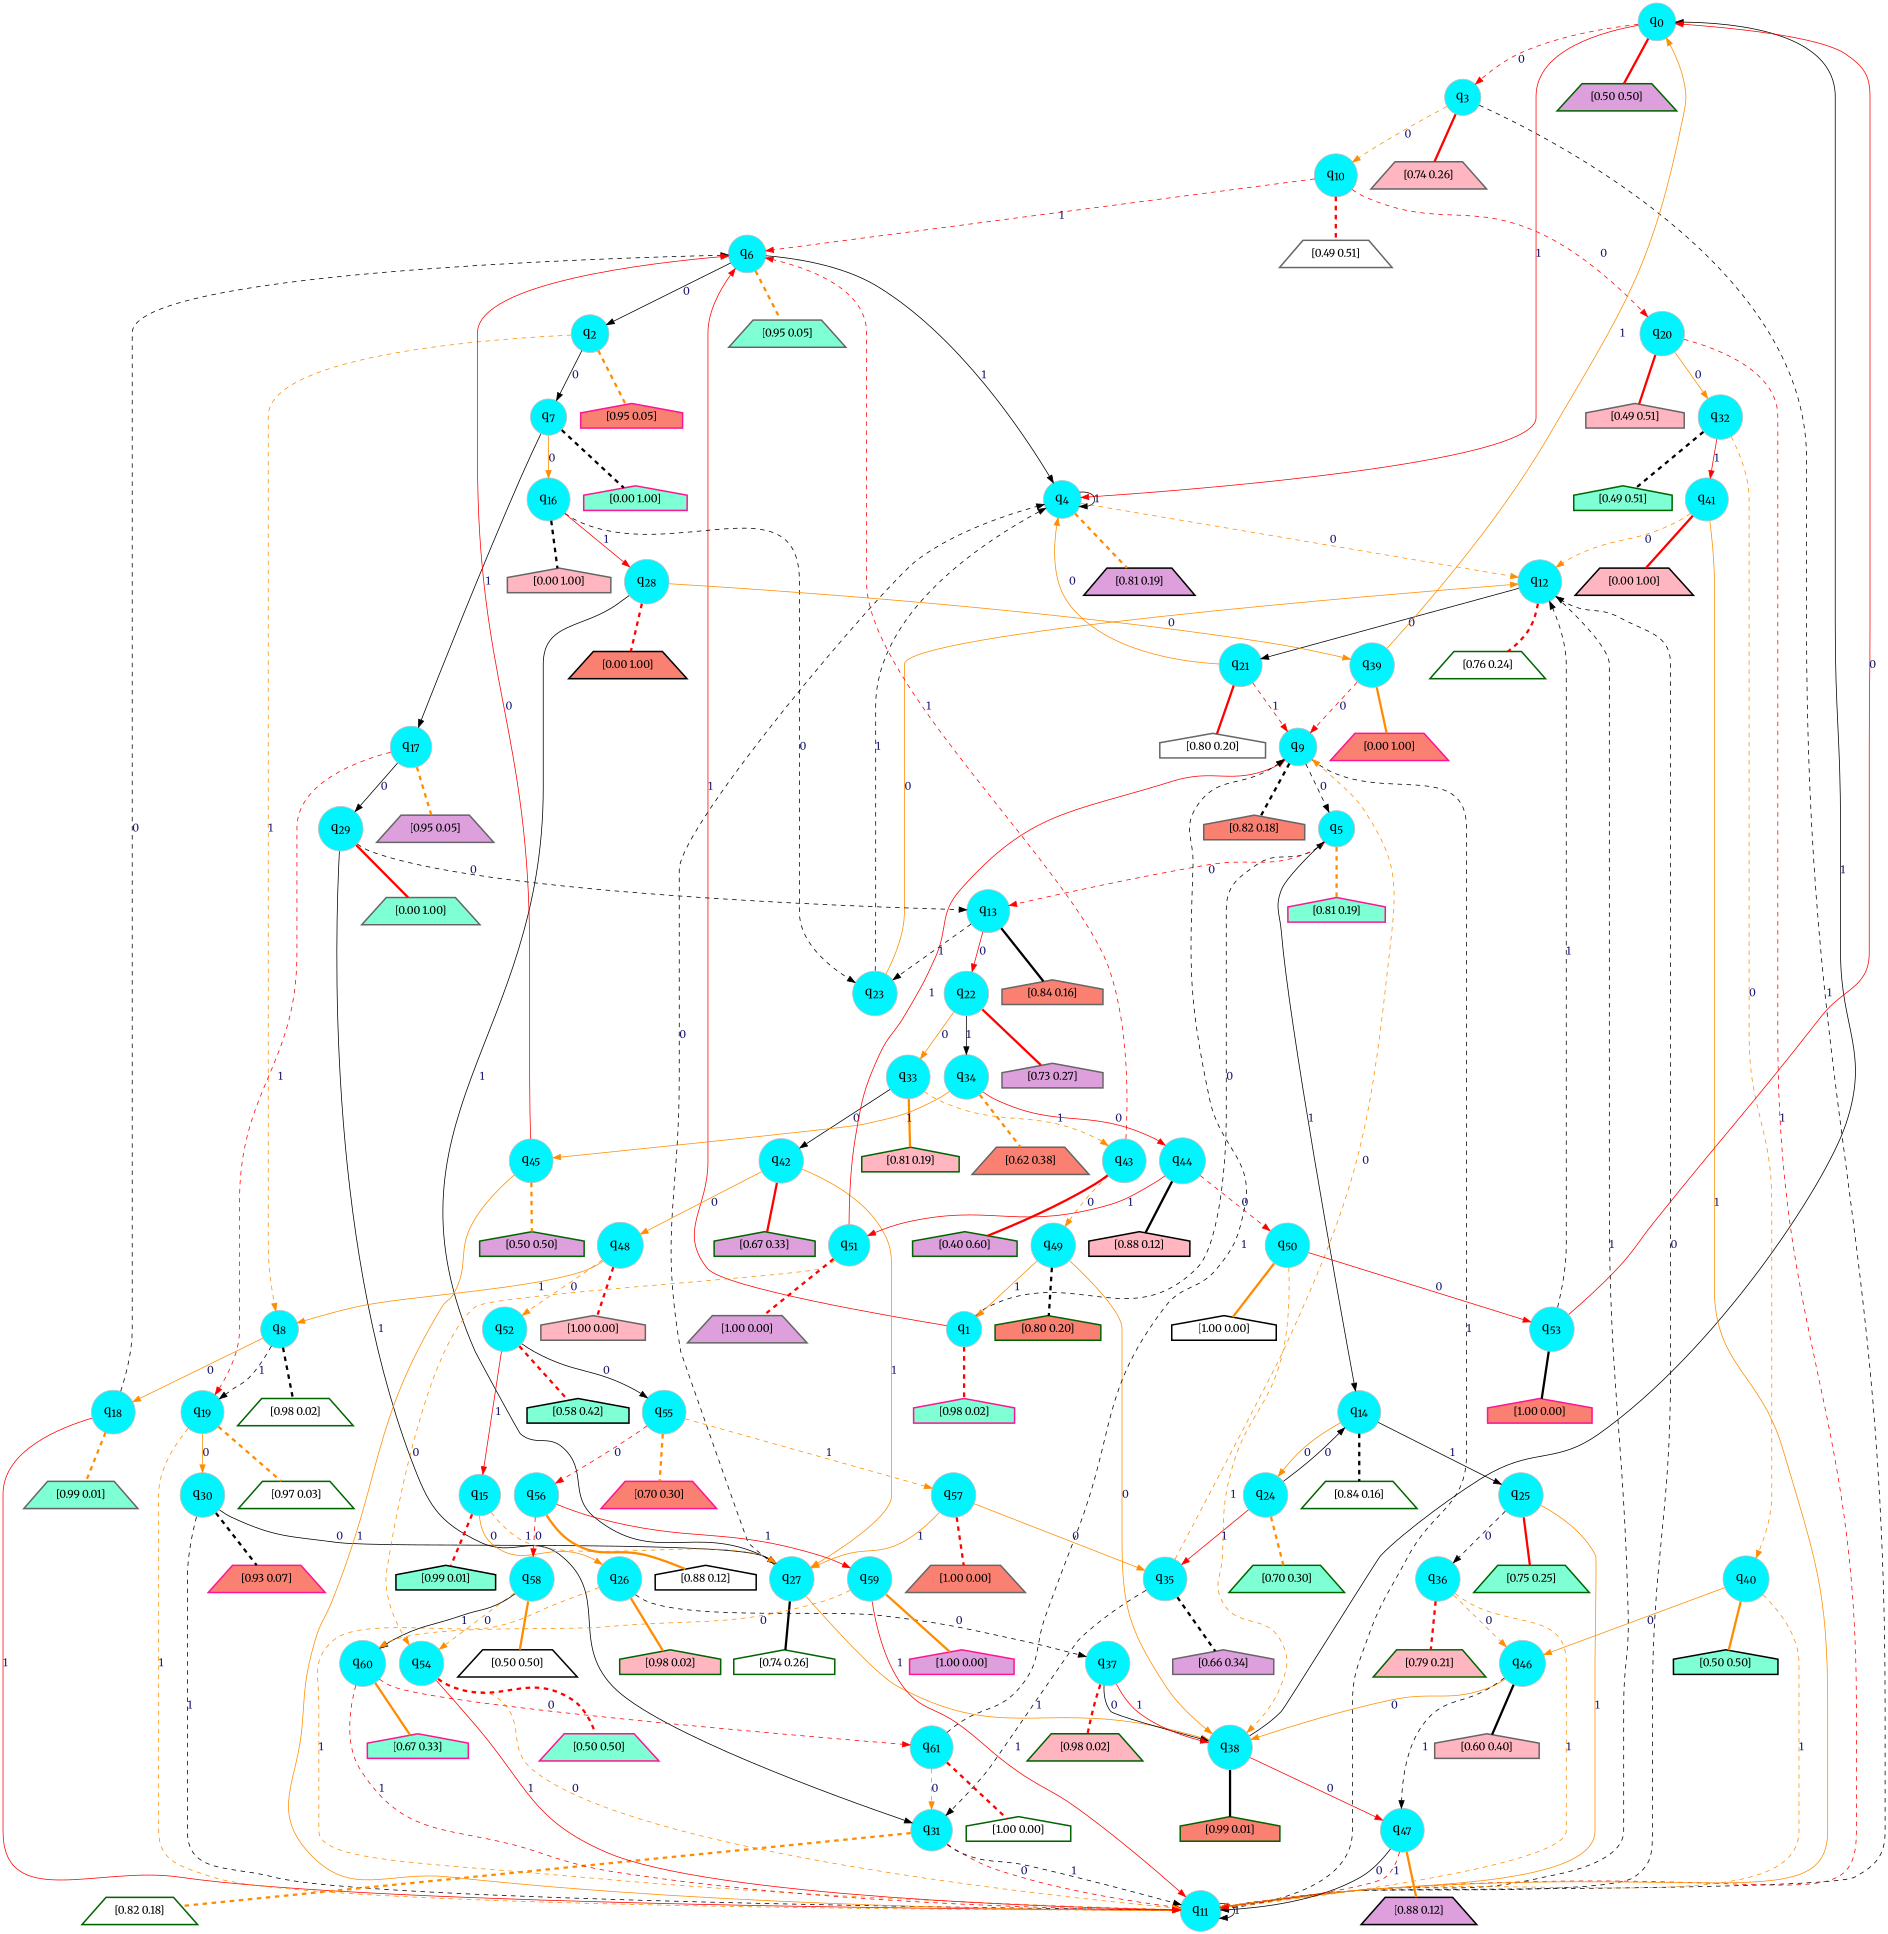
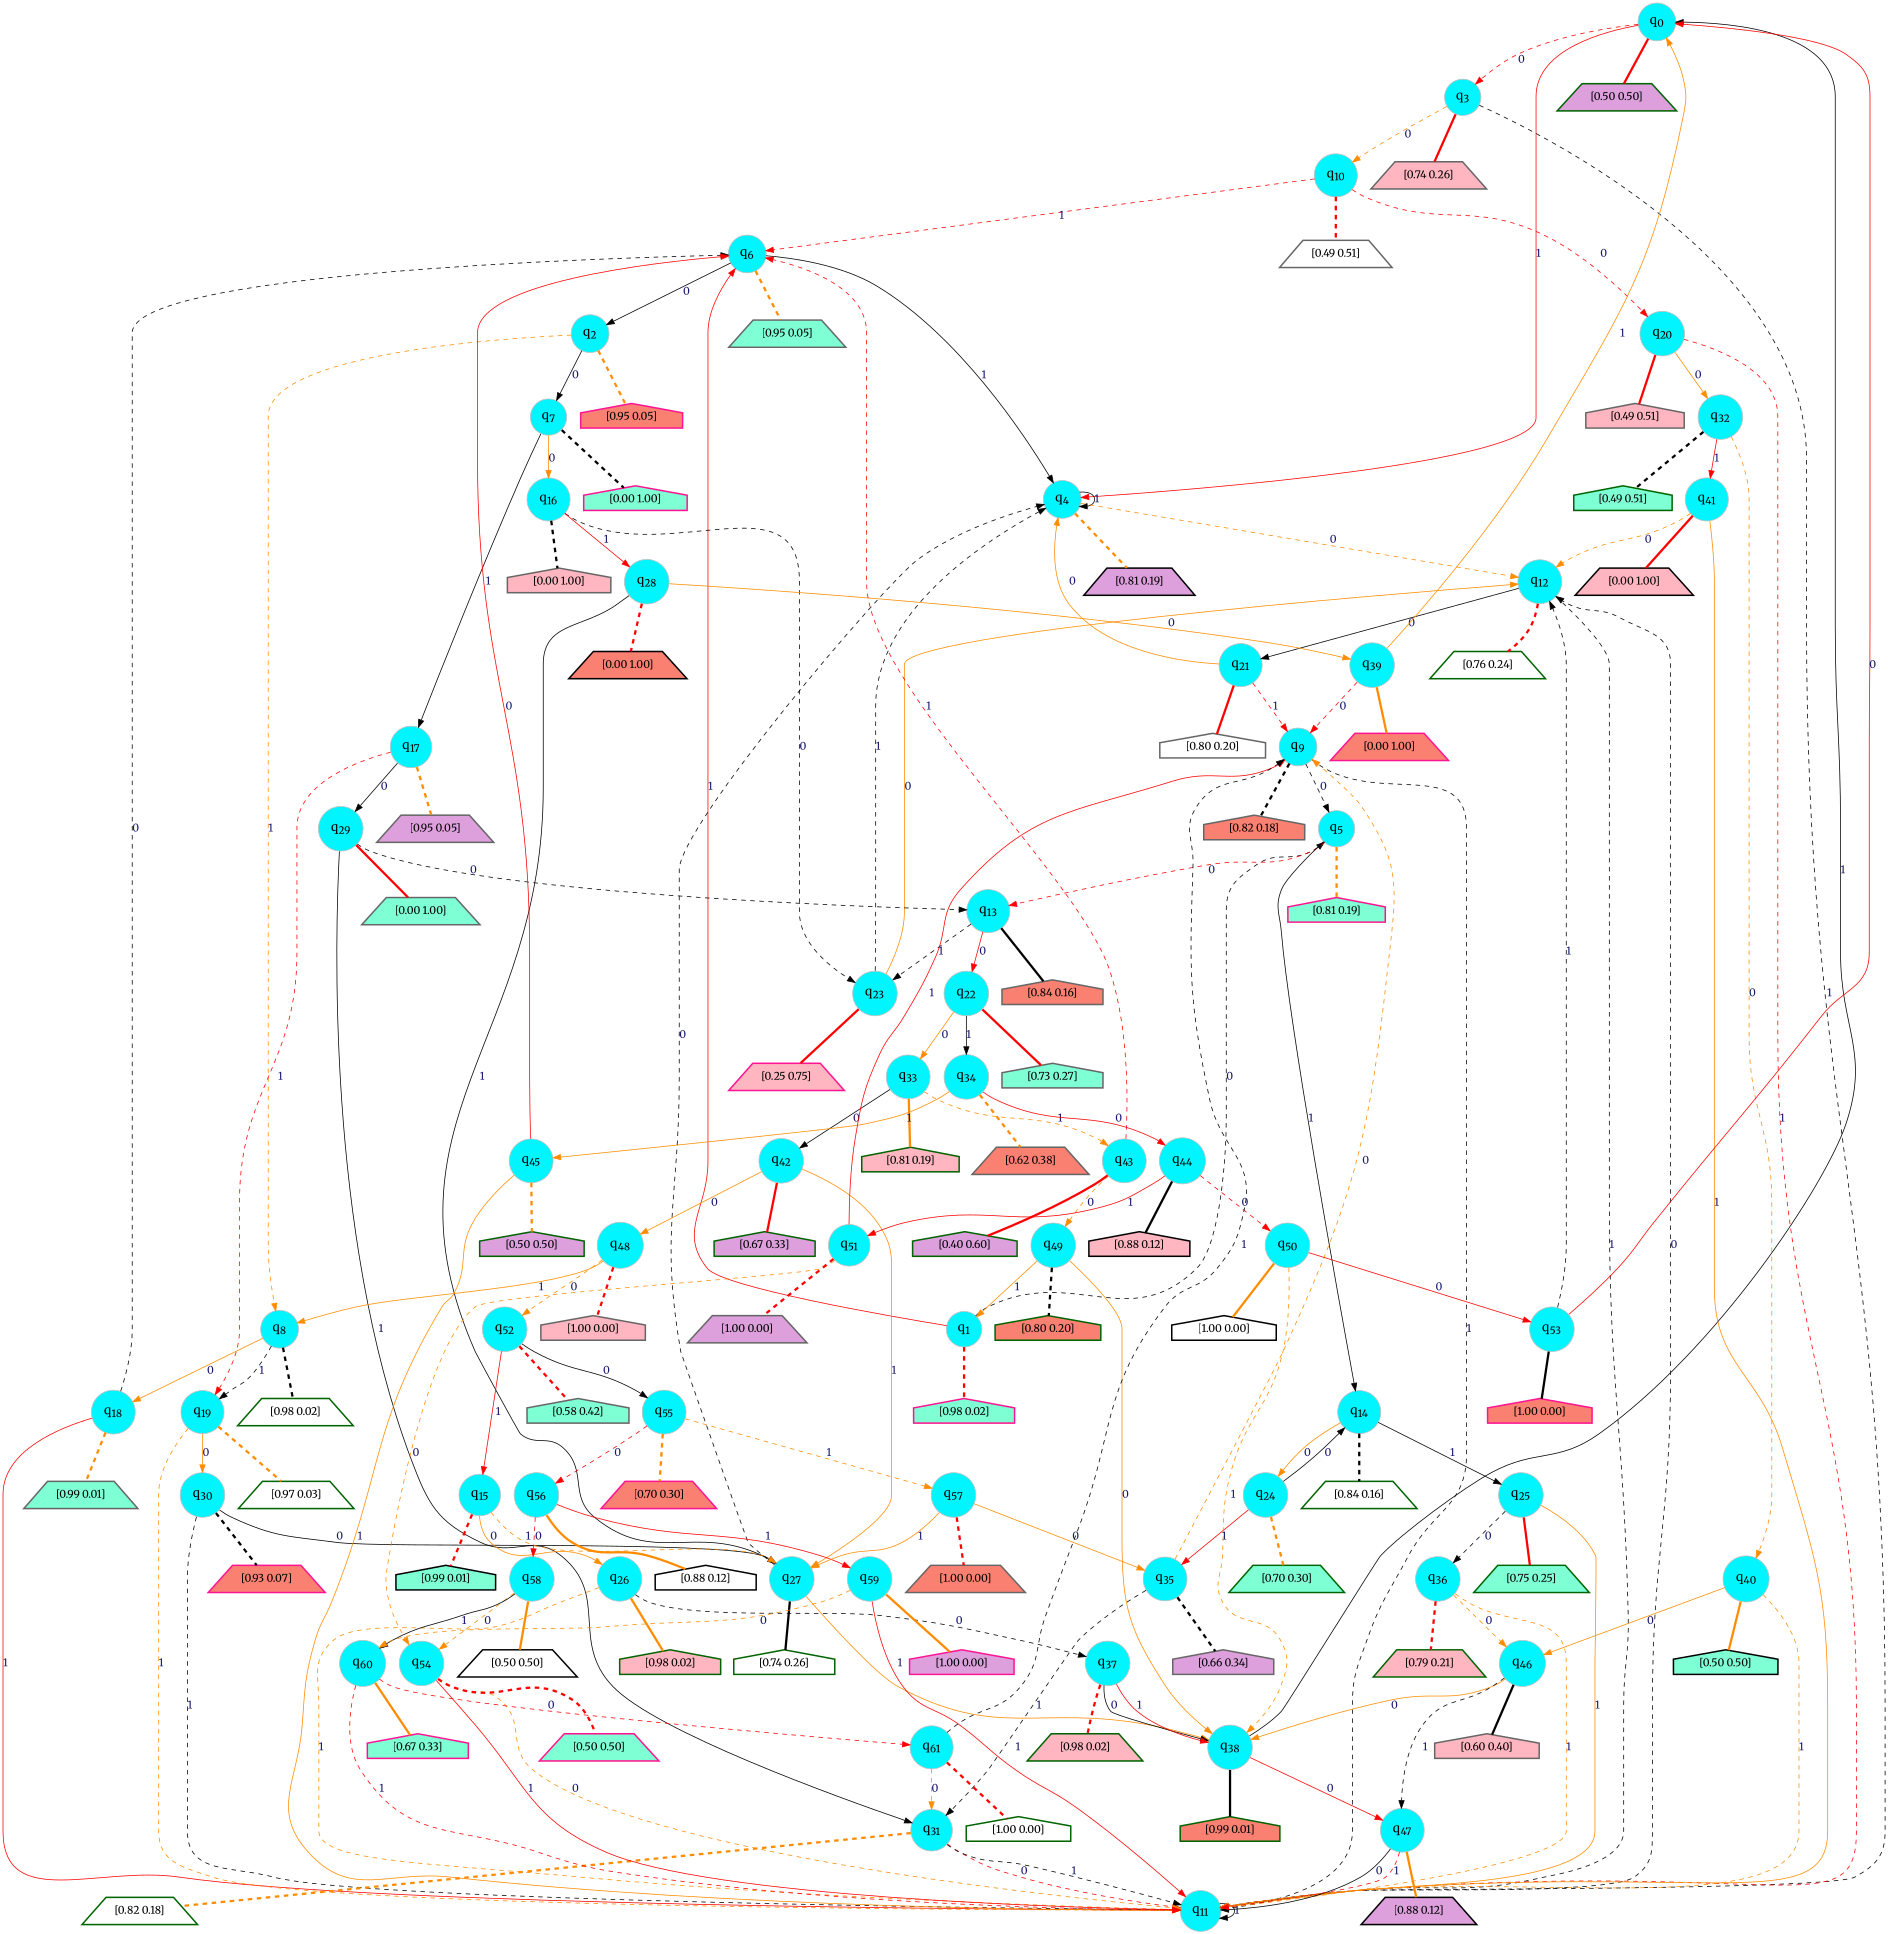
none -> (787, 1077)
(1052, 1077) -> (1052, 1077)
(578, 1412) -> (578, 1412)
